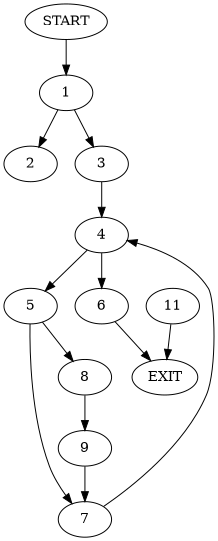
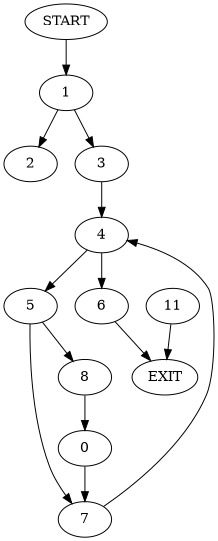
(85, 448) -> (85, 448)
